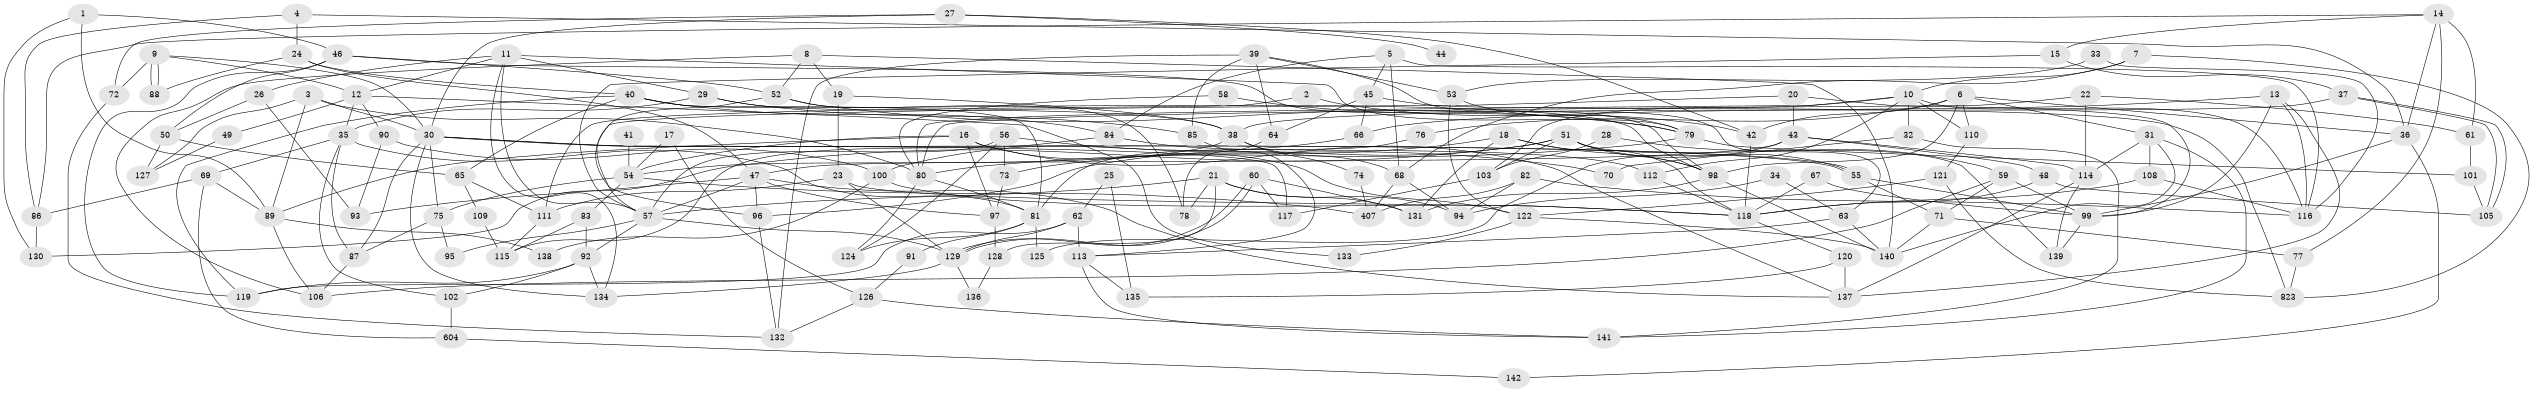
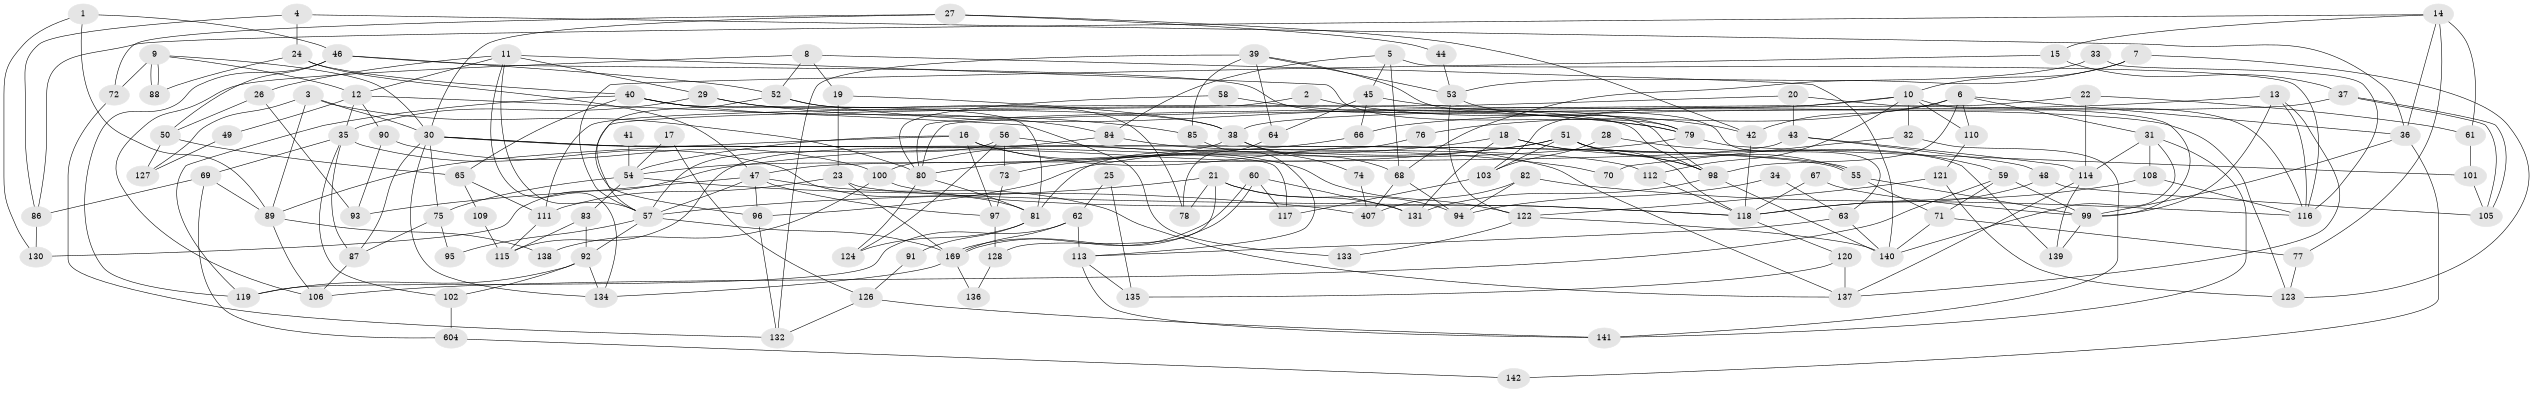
none -> (1447, 75)
(953, 257) -> (953, 257)
(1037, 257) -> none
(2288, 298) -> (2288, 298)
